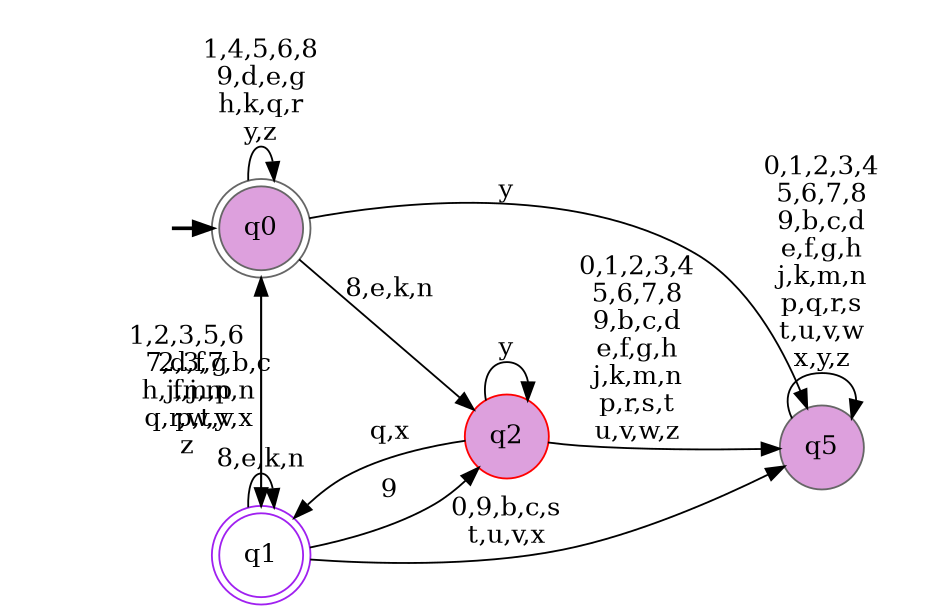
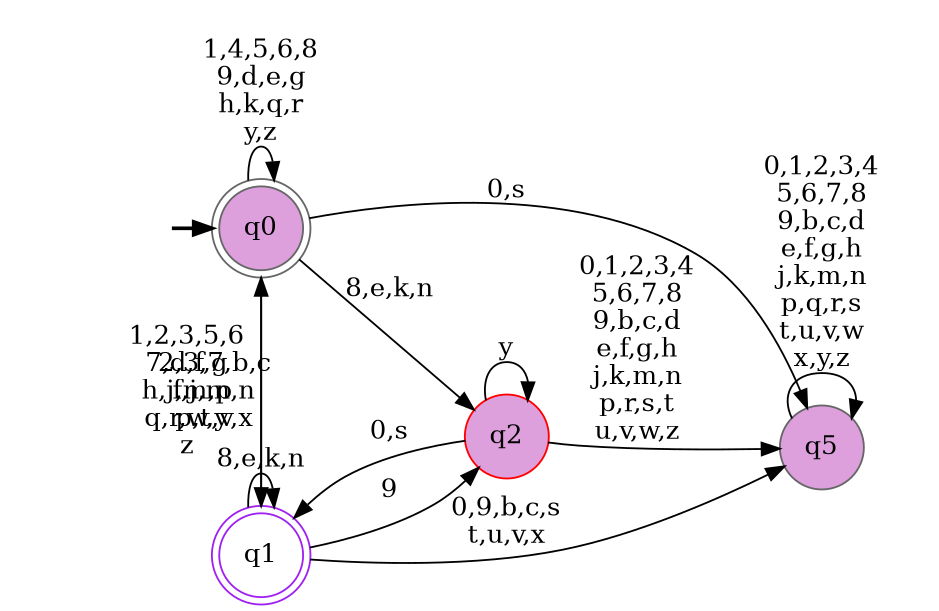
(507, 191) -> (507, 191)
(390, 432) -> (390, 432)
